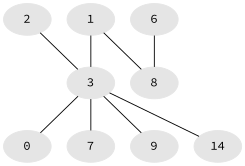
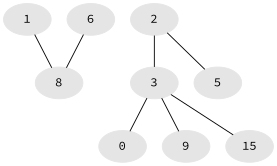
(91, 51) -> none
none -> (218, 83)
(91, 146) -> none
(218, 146) -> (250, 146)
